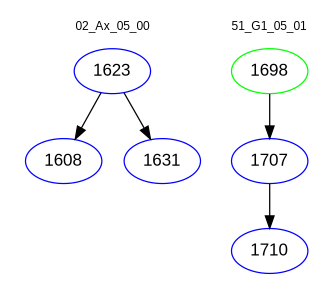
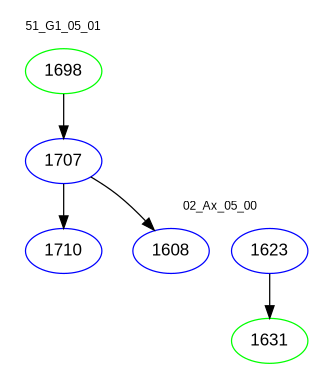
(91, 110) -> (130, 206)
(162, 161) -> (270, 341)
